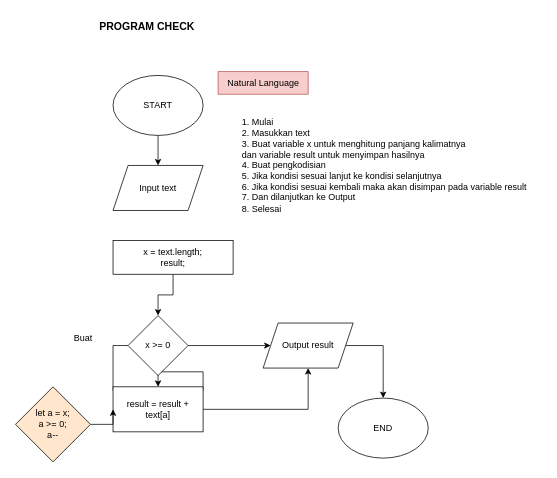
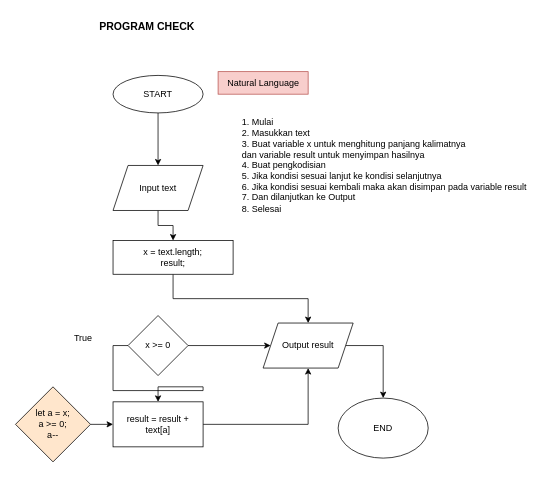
(158, 105) -> (158, 94)
none -> (169, 225)
(158, 295) -> (240, 299)
(83, 338) -> (83, 338)
(158, 409) -> (158, 424)
